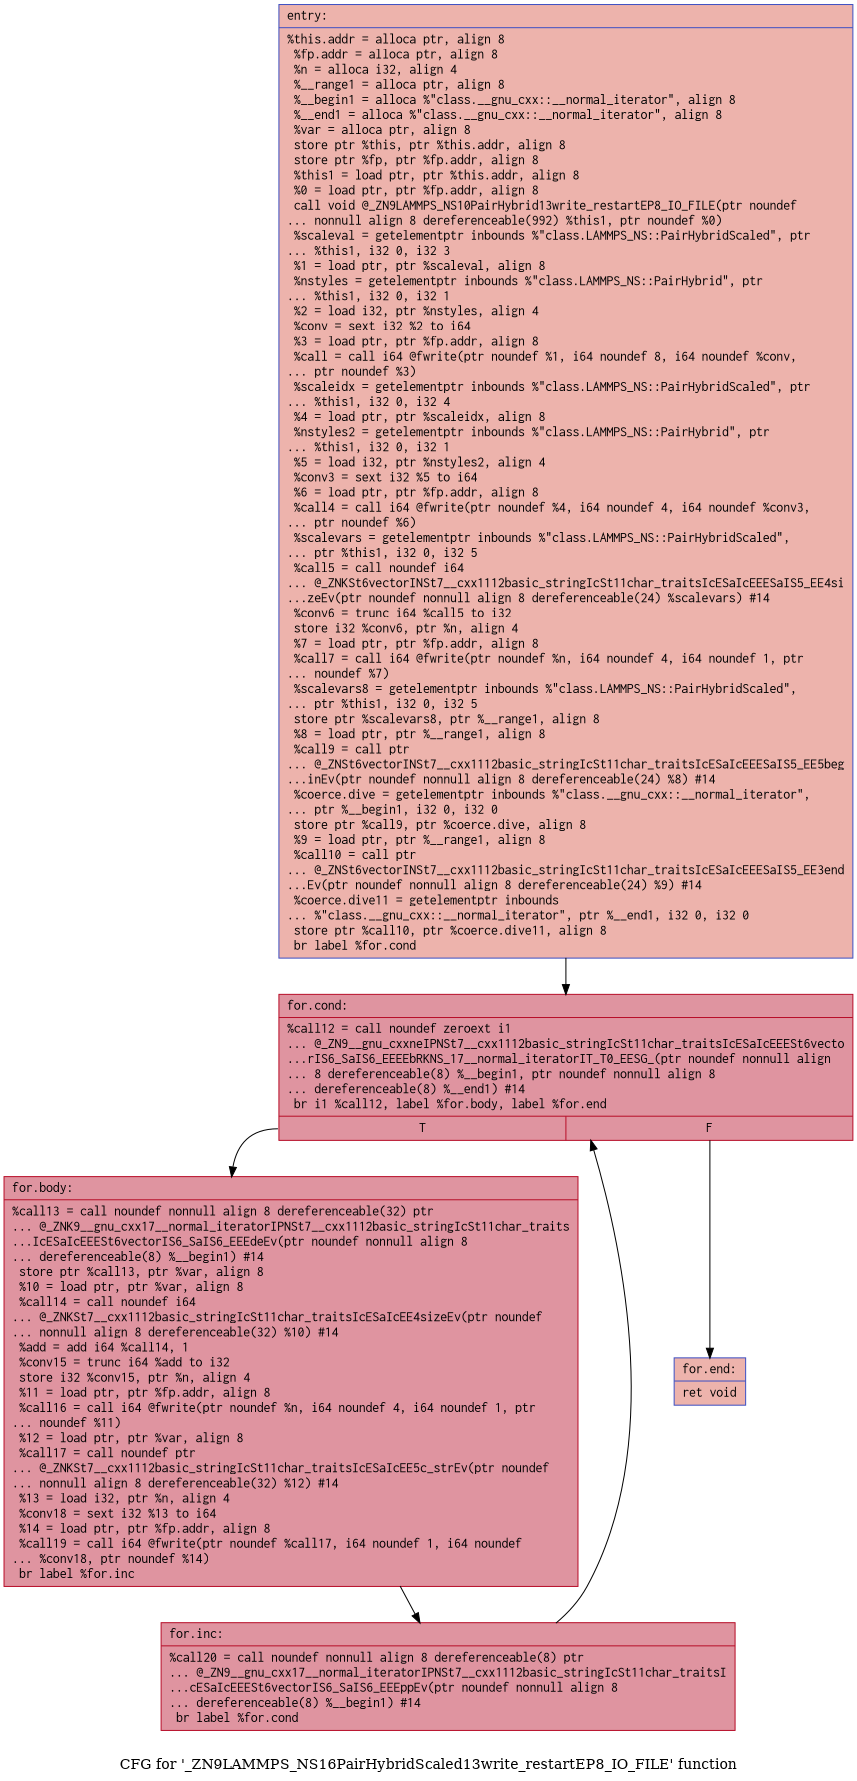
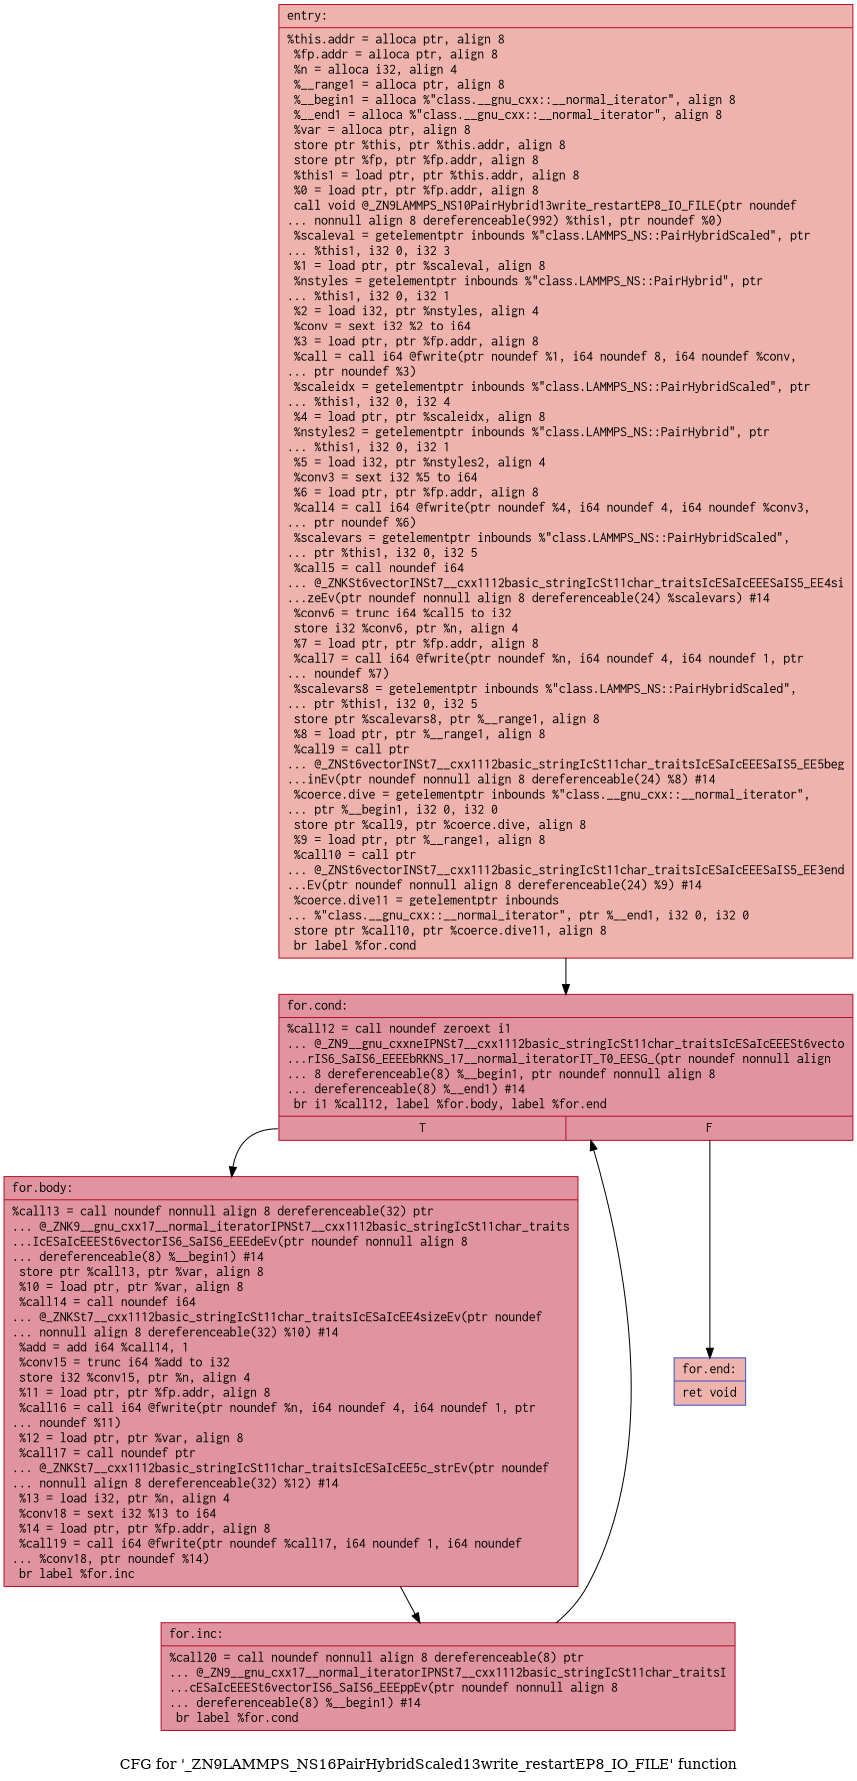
(566, 481) -> (566, 481)
